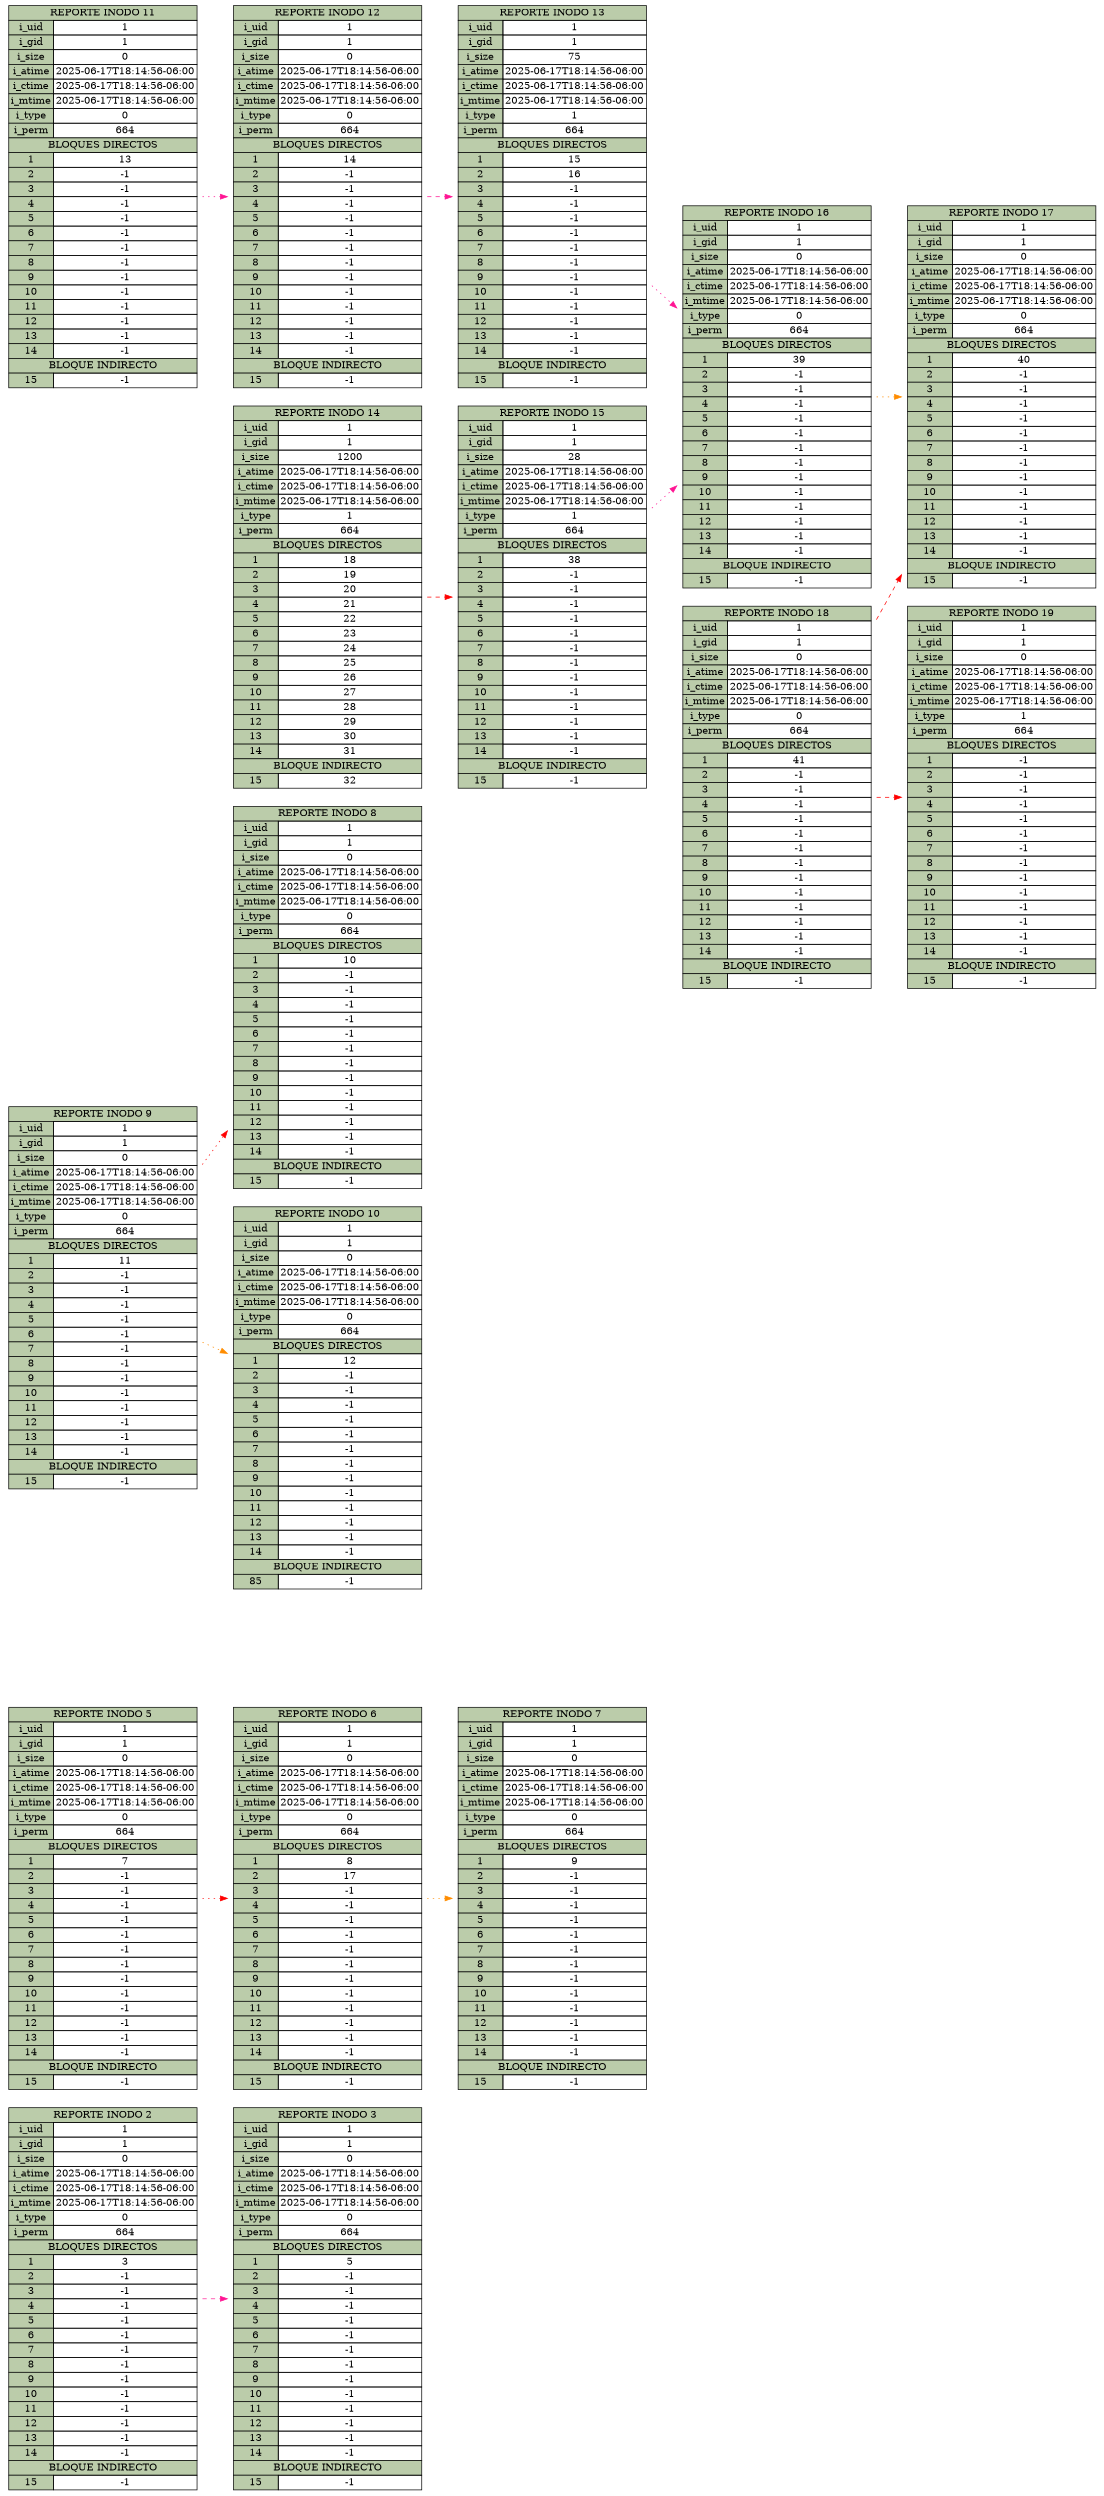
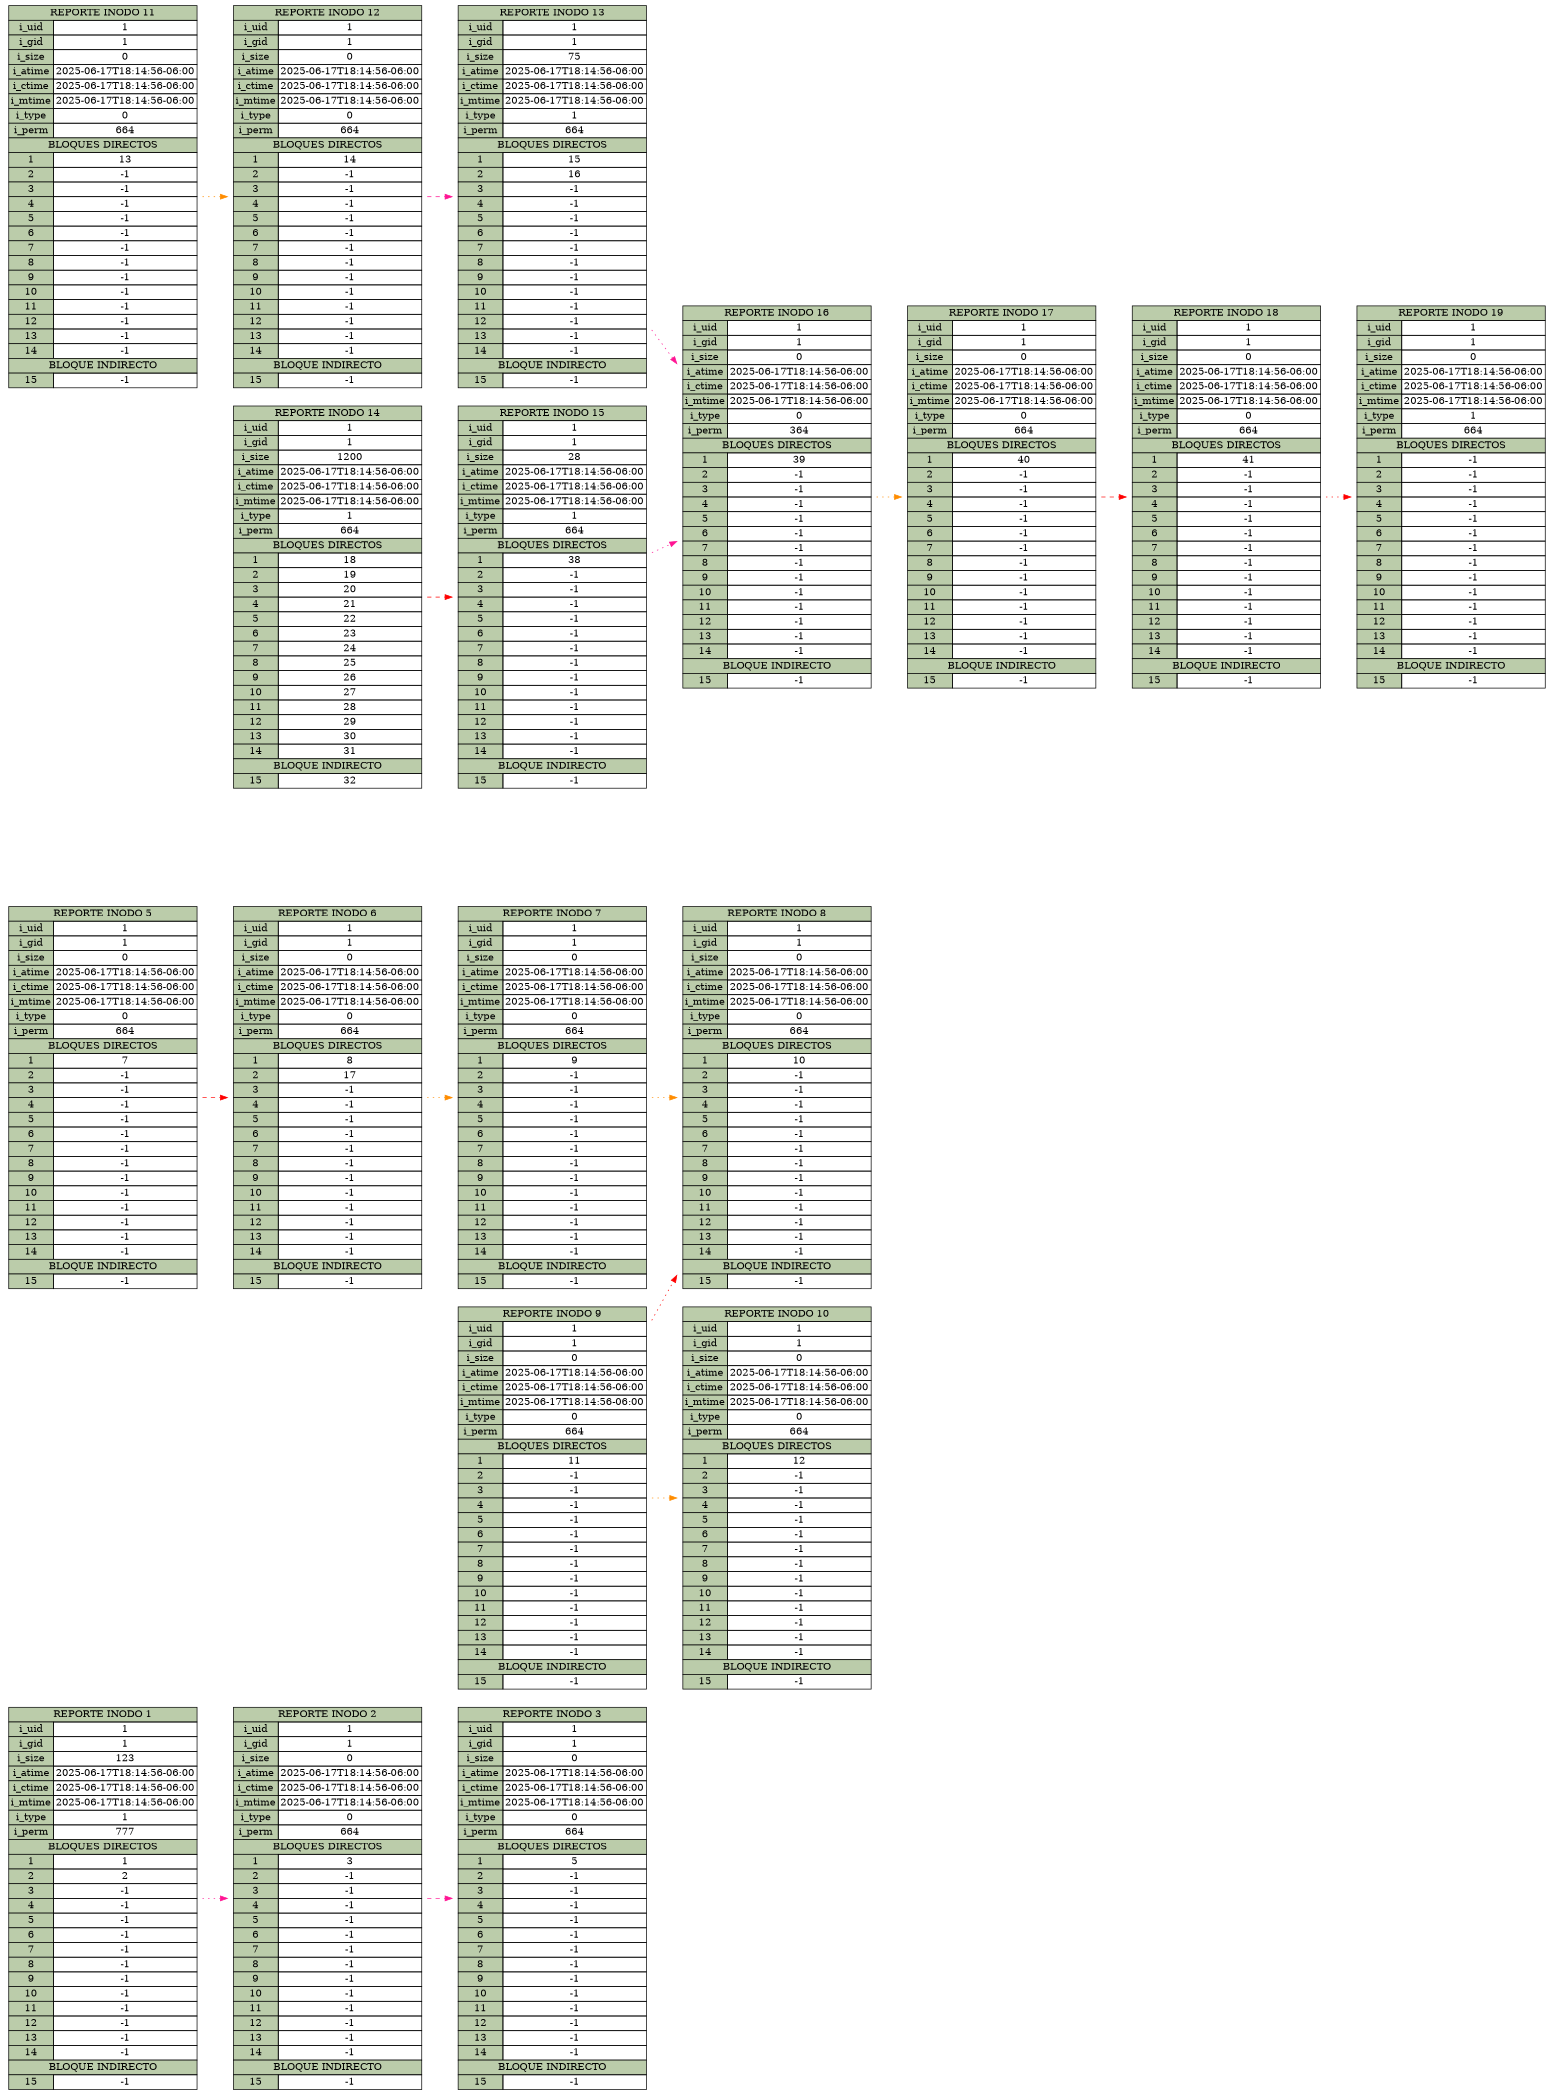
(211, 197) -> (211, 197)
(799, 330) -> (799, 430)
(887, 600) -> (1110, 497)
(885, 797) -> (1335, 497)
none -> (661, 1098)
(256, 1581) -> (705, 1681)
none -> (103, 1898)
(211, 1898) -> (211, 1098)
